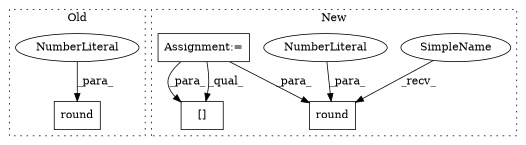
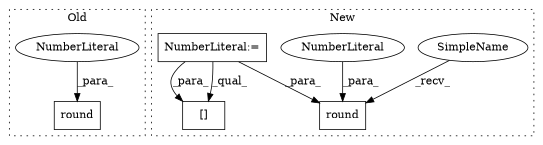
(204, 48) -> (212, 48)
